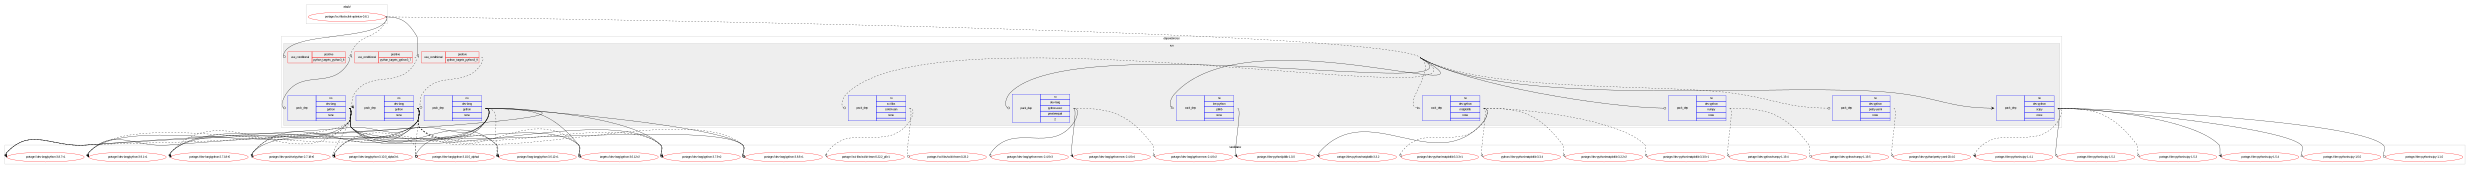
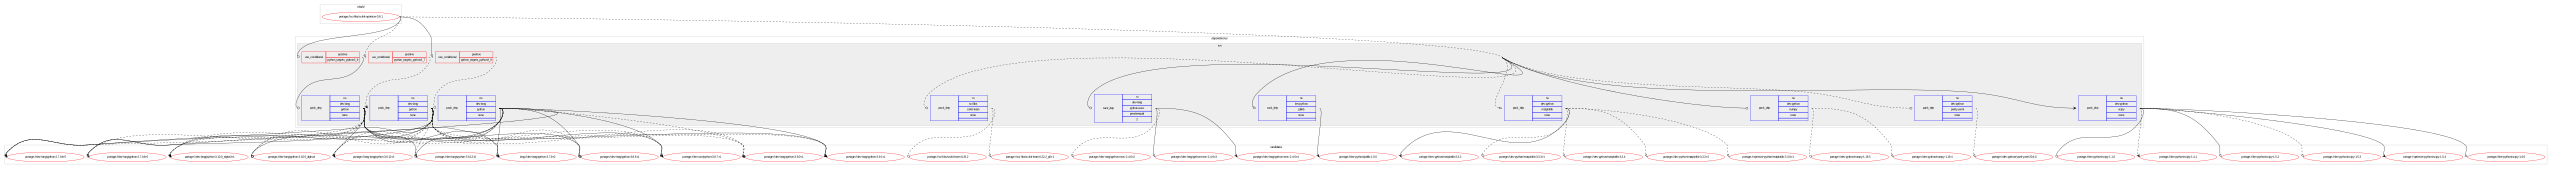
(46, 157) -> (702, 157)
(292, 157) -> (128, 157)
(620, 157) -> (456, 157)
(702, 157) -> (538, 157)
none -> (784, 157)
(1522, 157) -> (1604, 157)
(1686, 157) -> (1768, 157)
(1932, 157) -> (2014, 157)
(2260, 157) -> (2424, 157)
